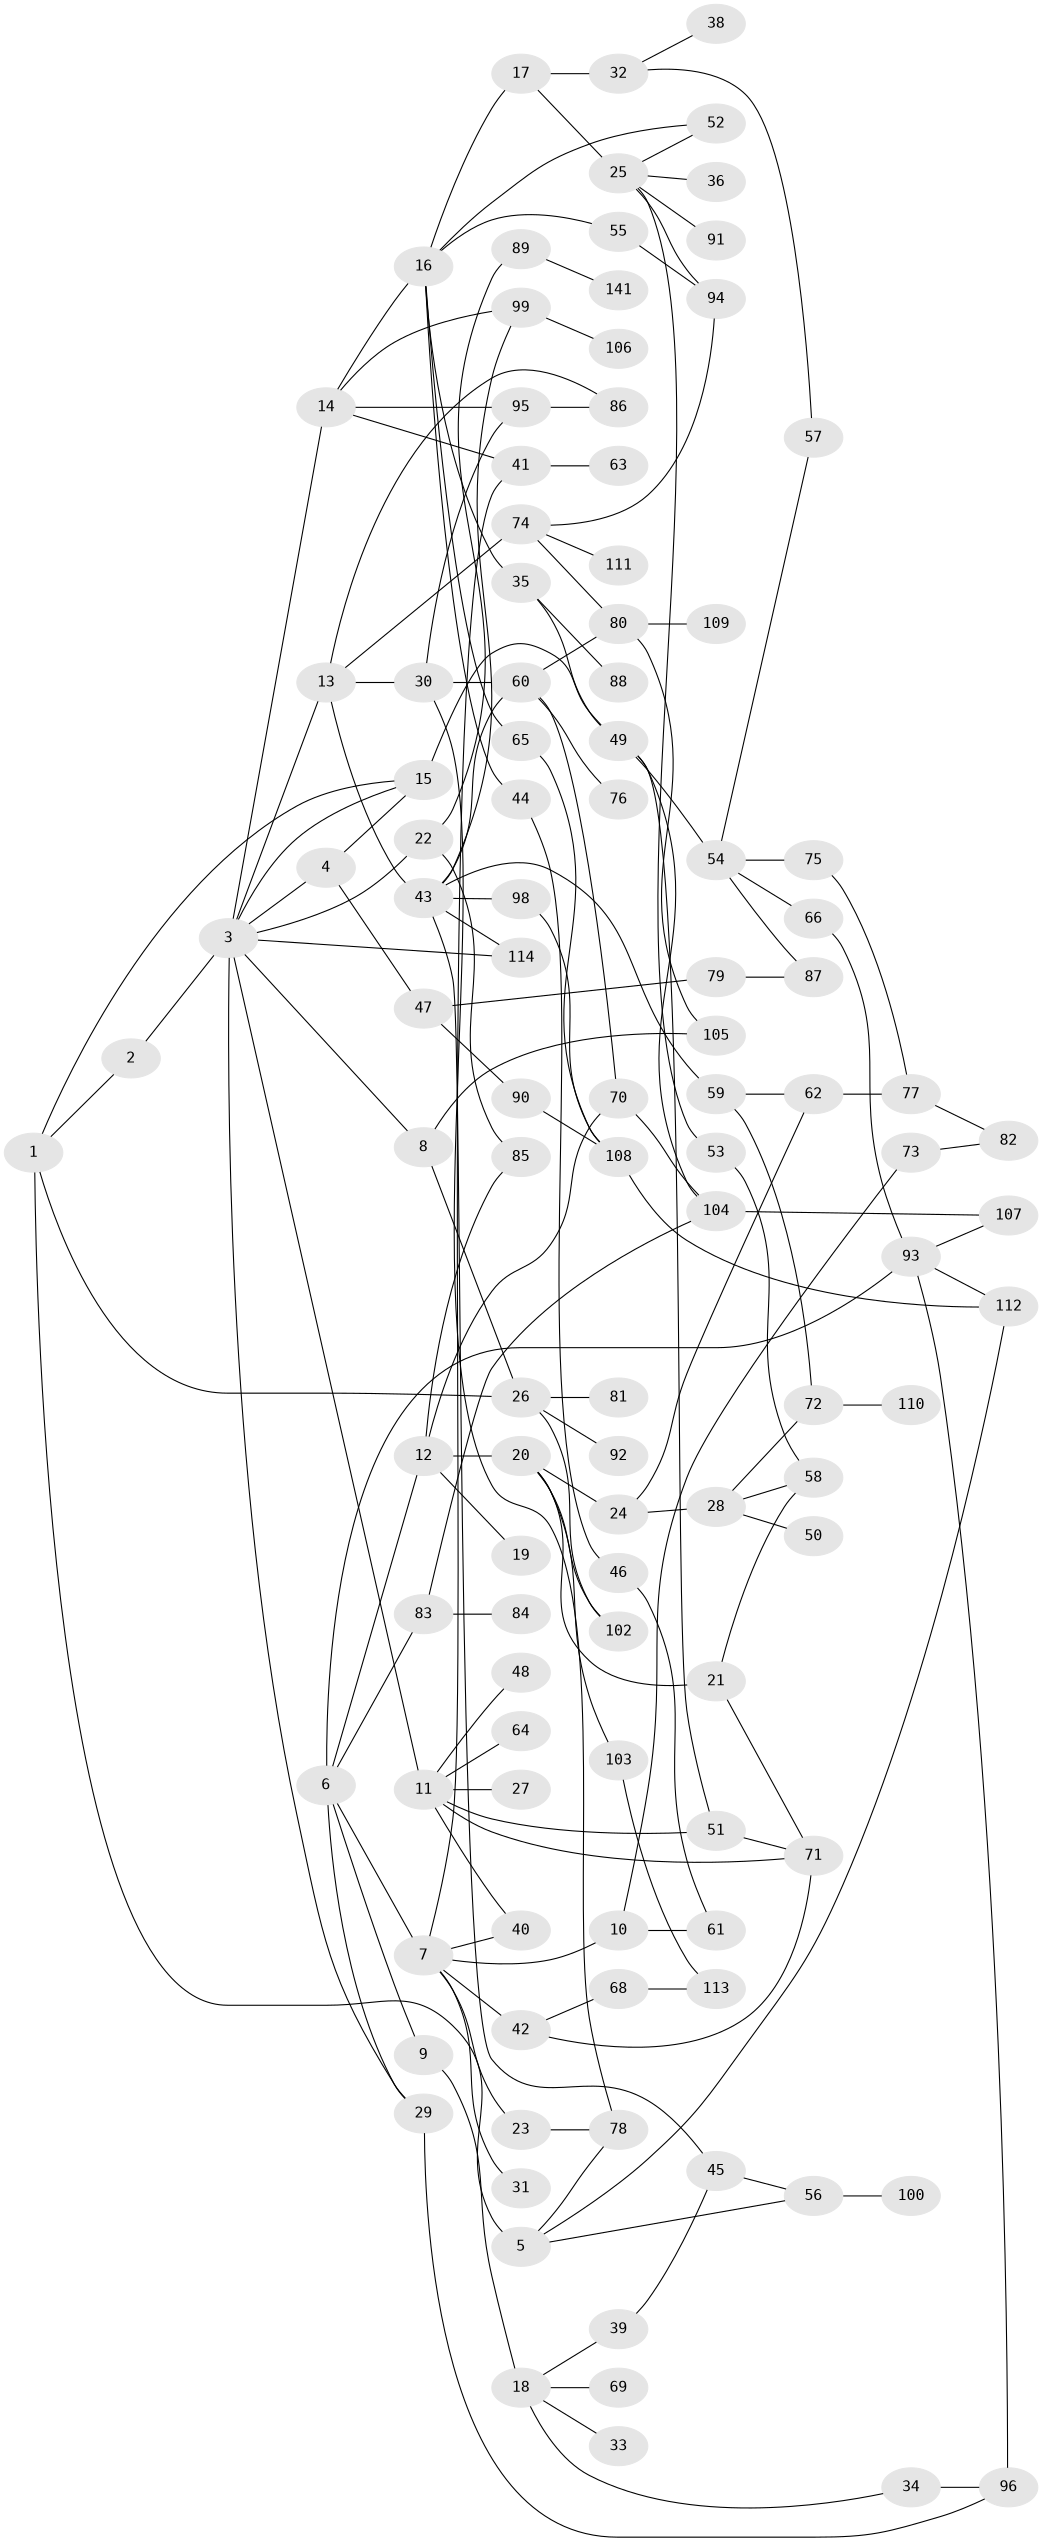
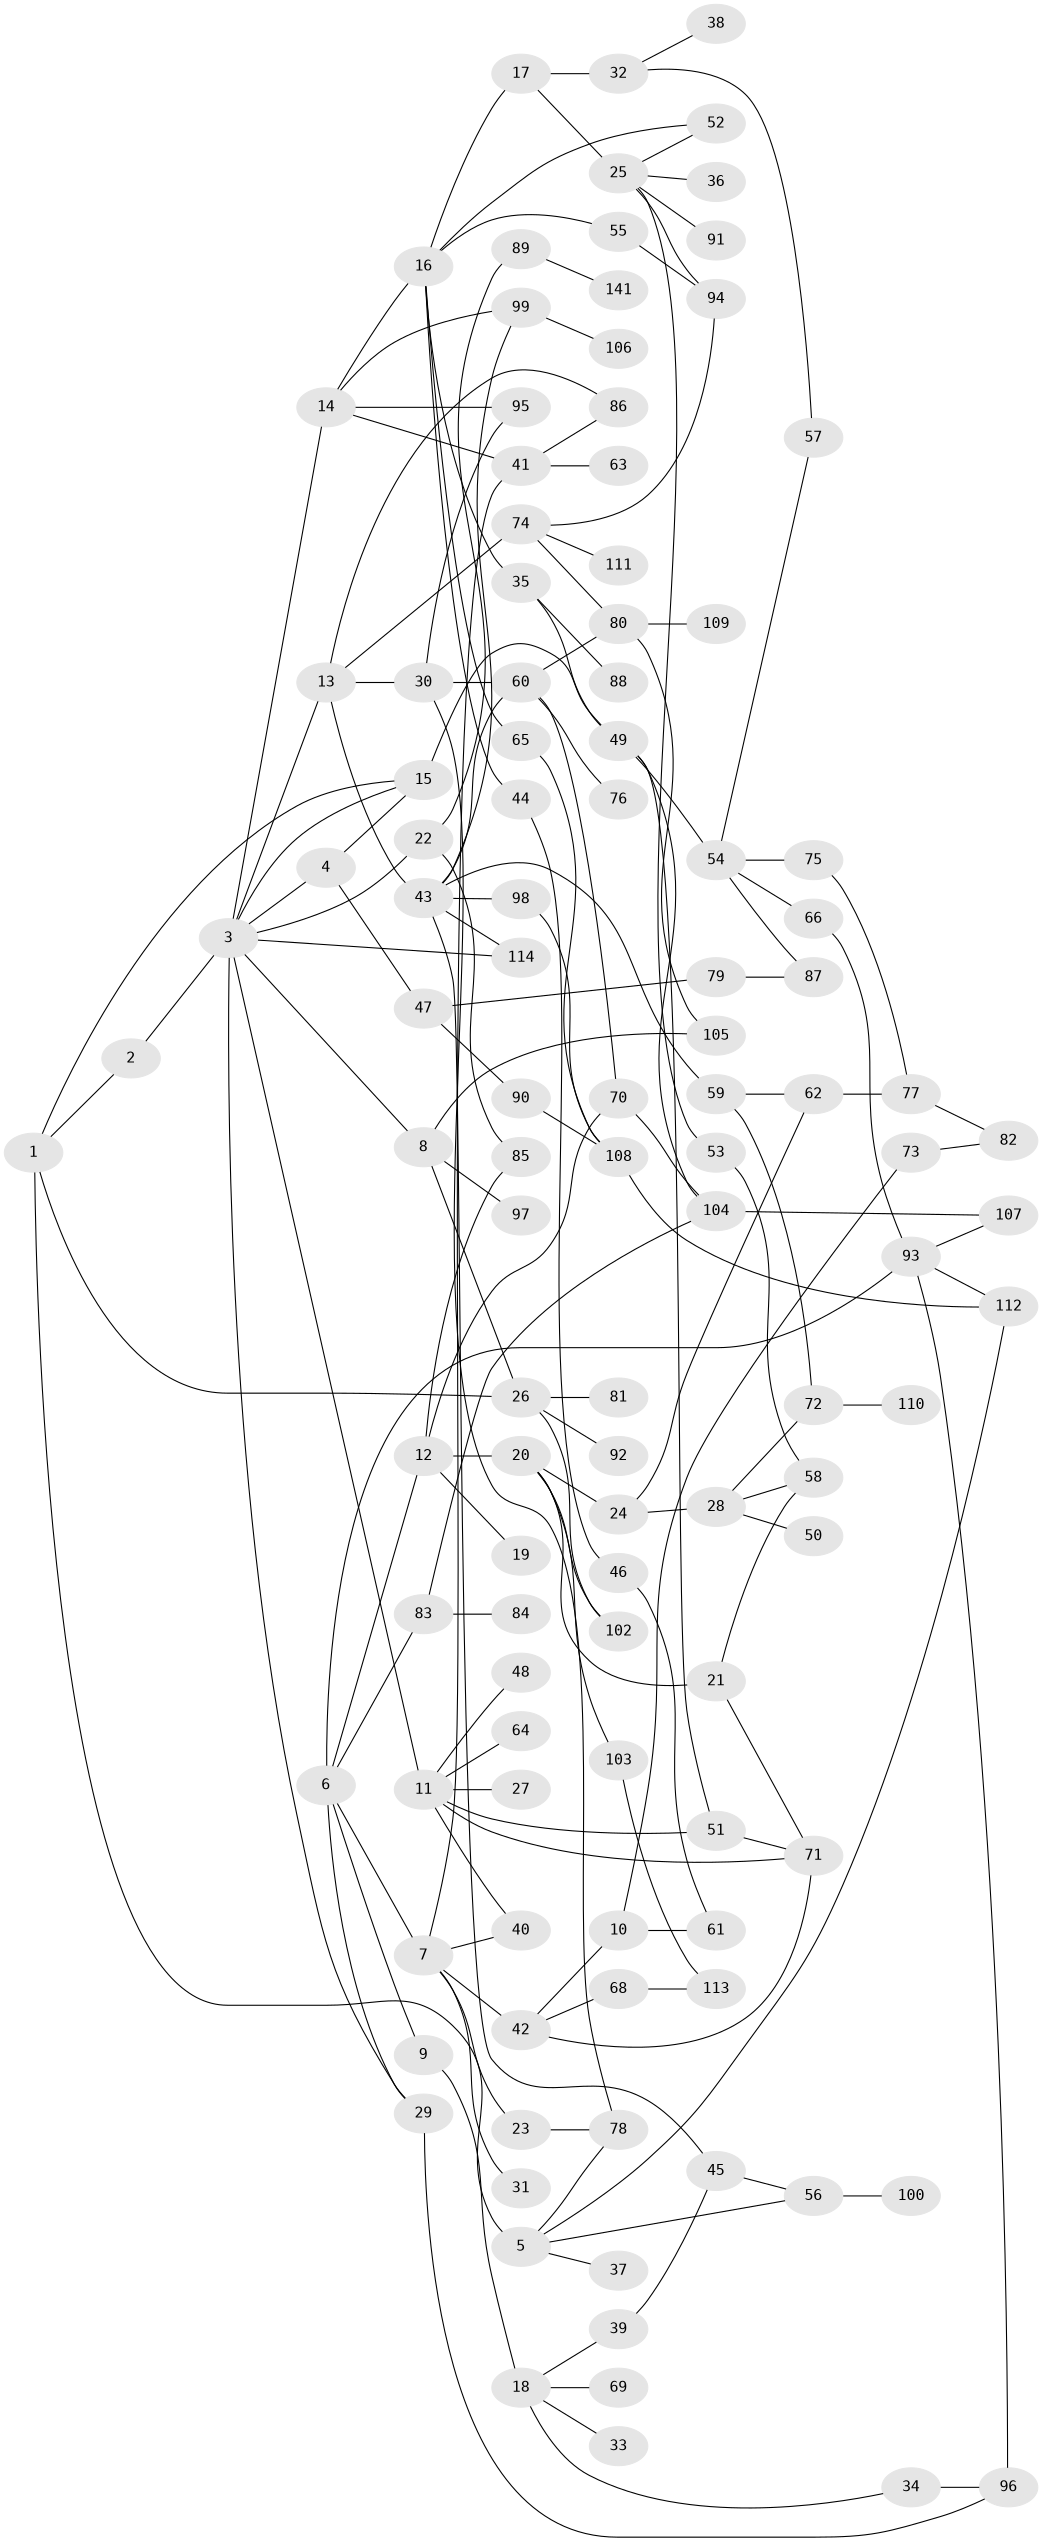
(570, 407) -> (570, 437)
none -> (521, 1216)
(526, 1963) -> (570, 1980)
none -> (619, 2271)
